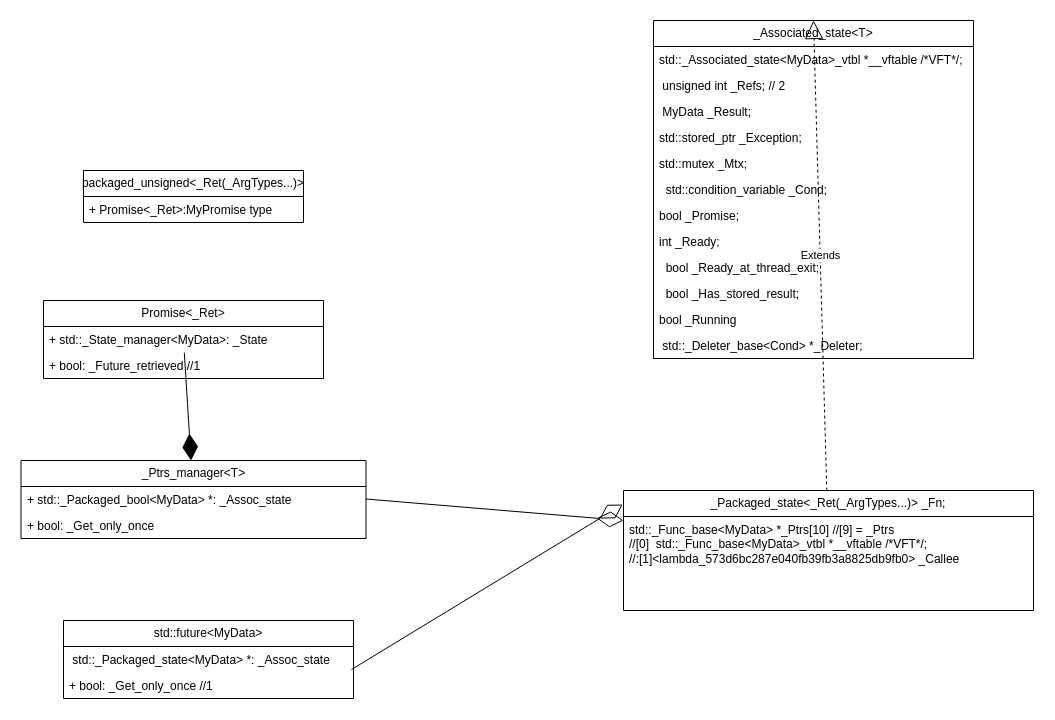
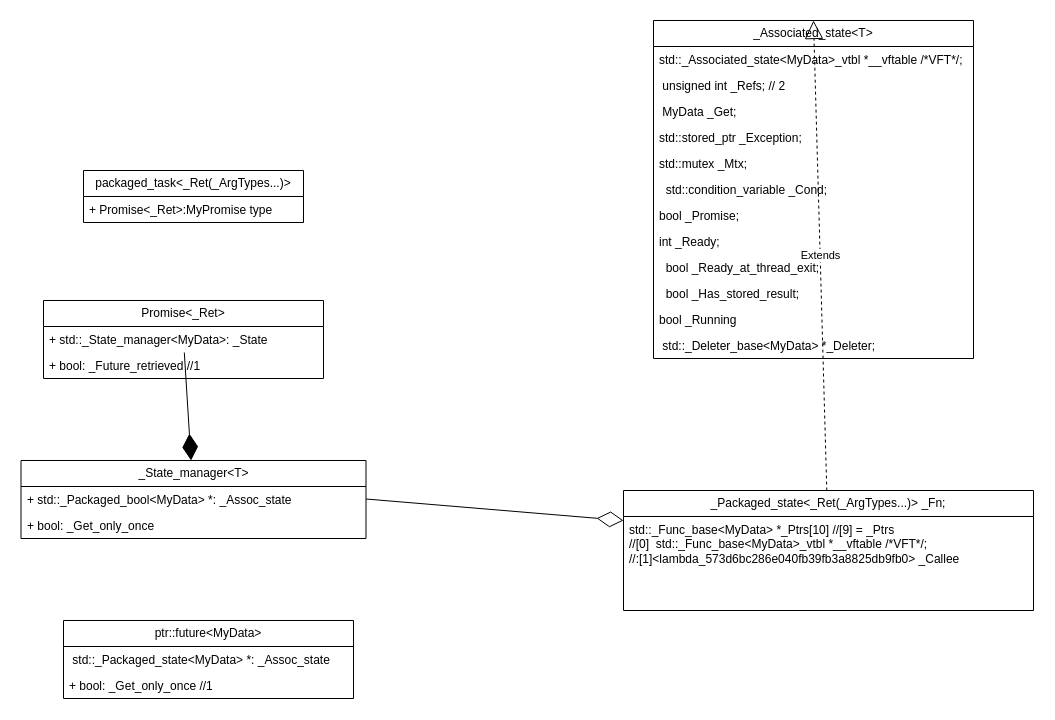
(705, 113) -> (697, 113)
(194, 184) -> (194, 184)
(768, 347) -> (774, 347)
(194, 474) -> (194, 474)
(806, 545) -> (806, 545)
(476, 594) -> none
(209, 634) -> (209, 634)
